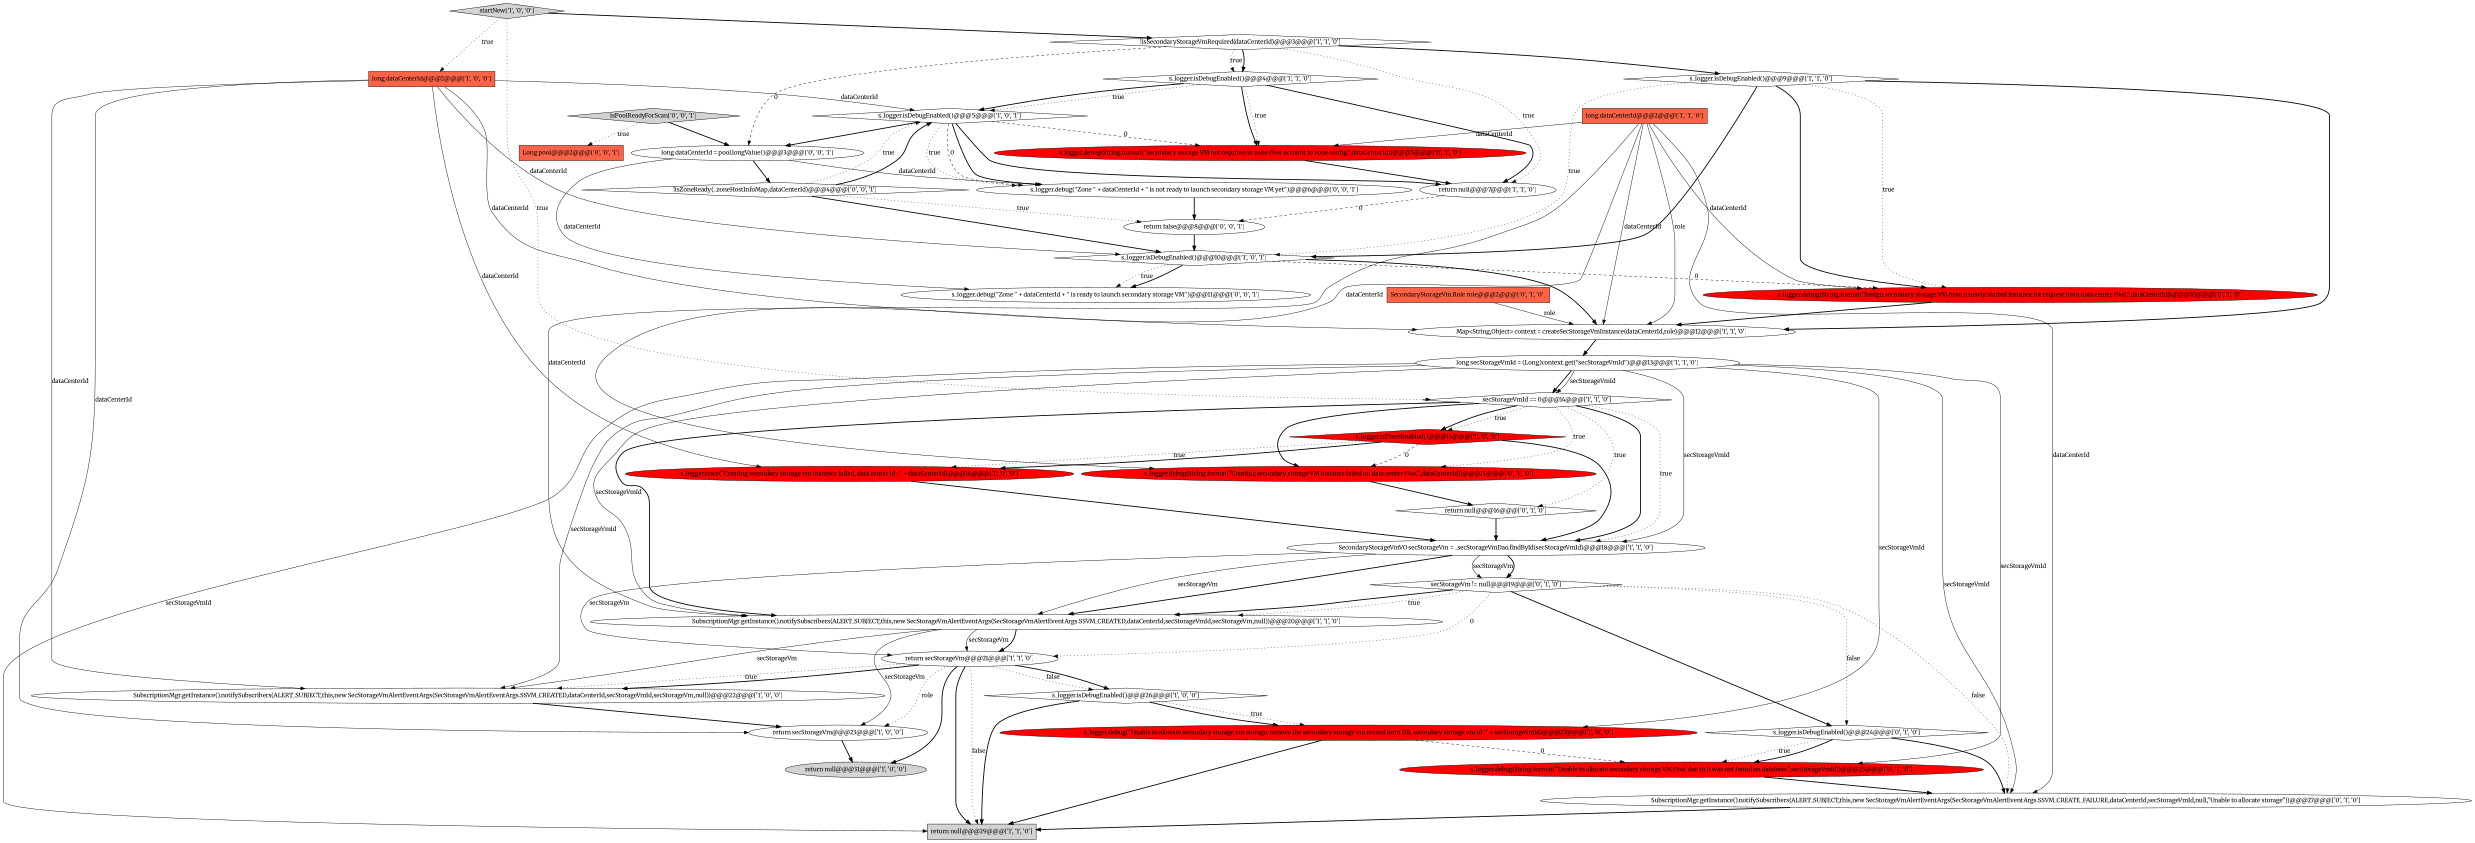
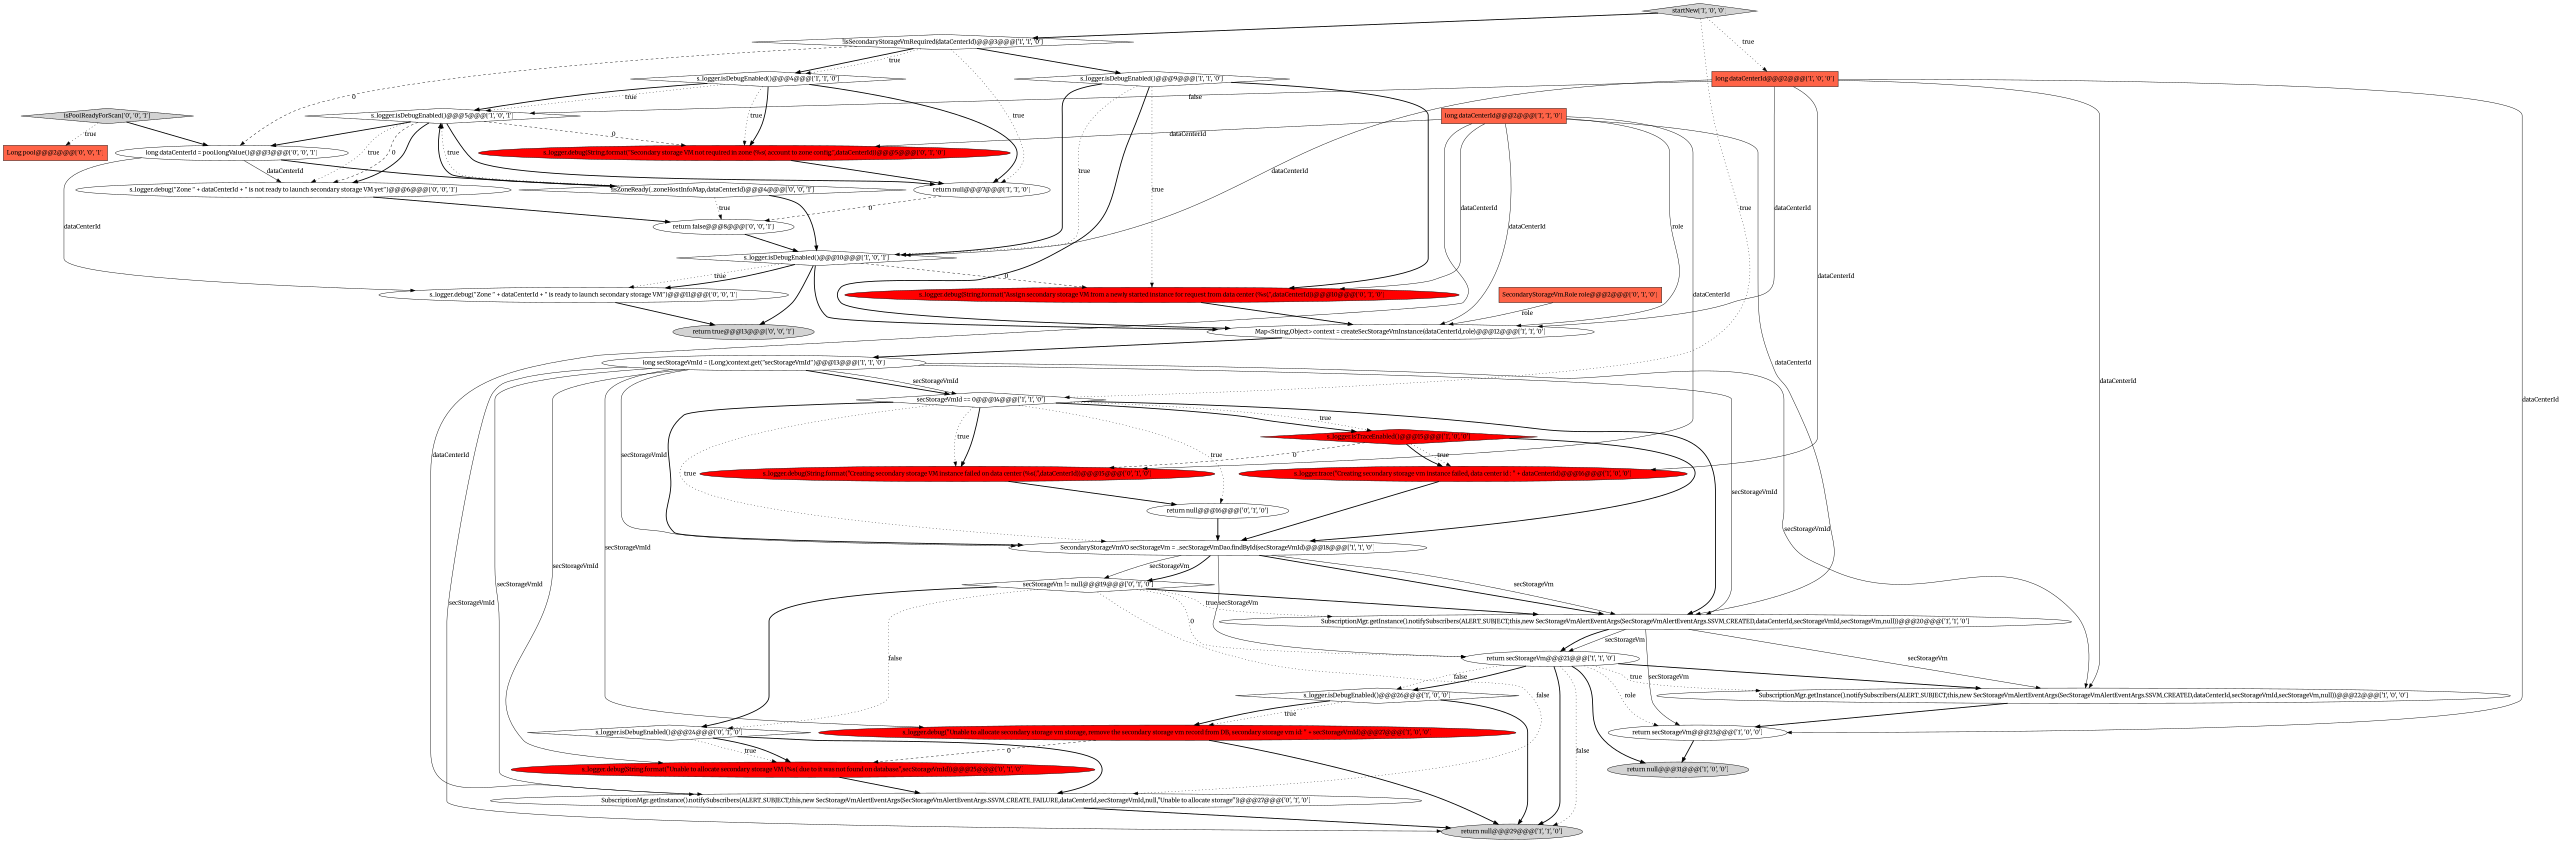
(860, 98) -> (1195, 98)
none -> (744, 332)
(1496, 511) -> (1218, 511)
(982, 832) -> (1512, 832)
